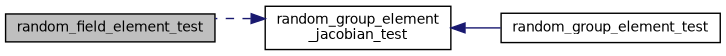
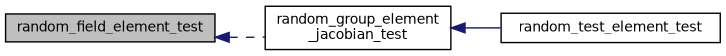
(233, 18) -> (247, 37)
(611, 28) -> (611, 28)
